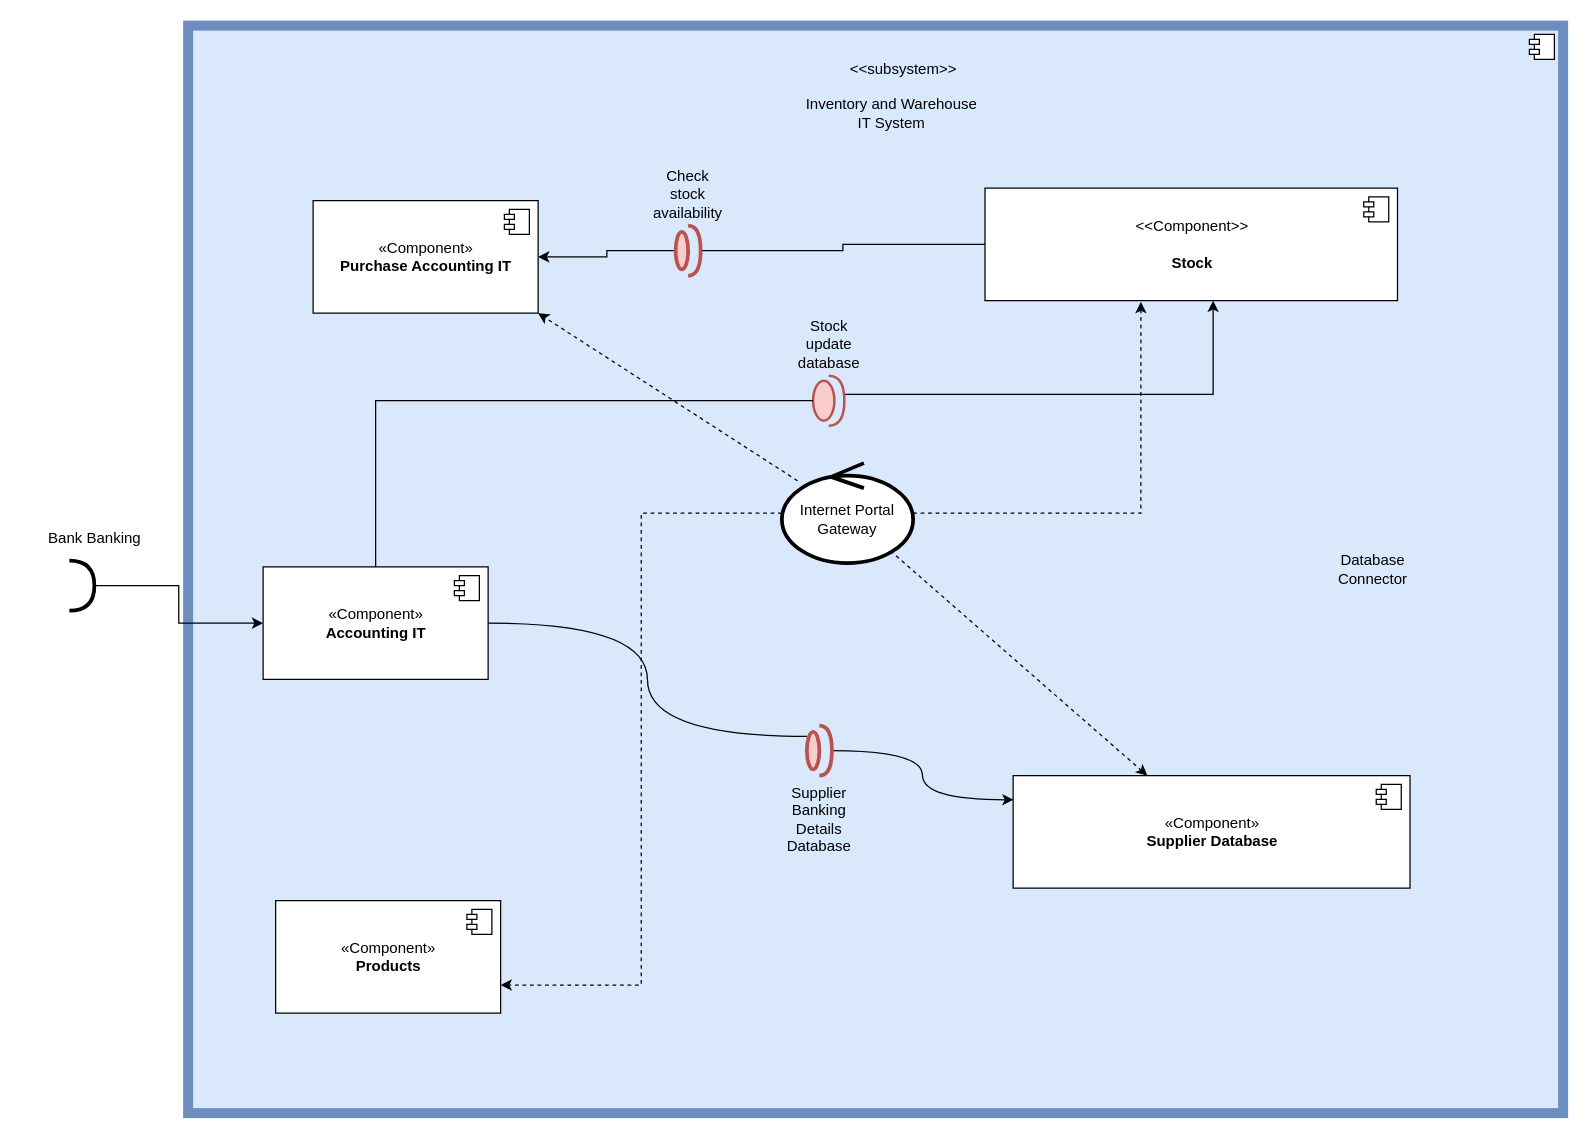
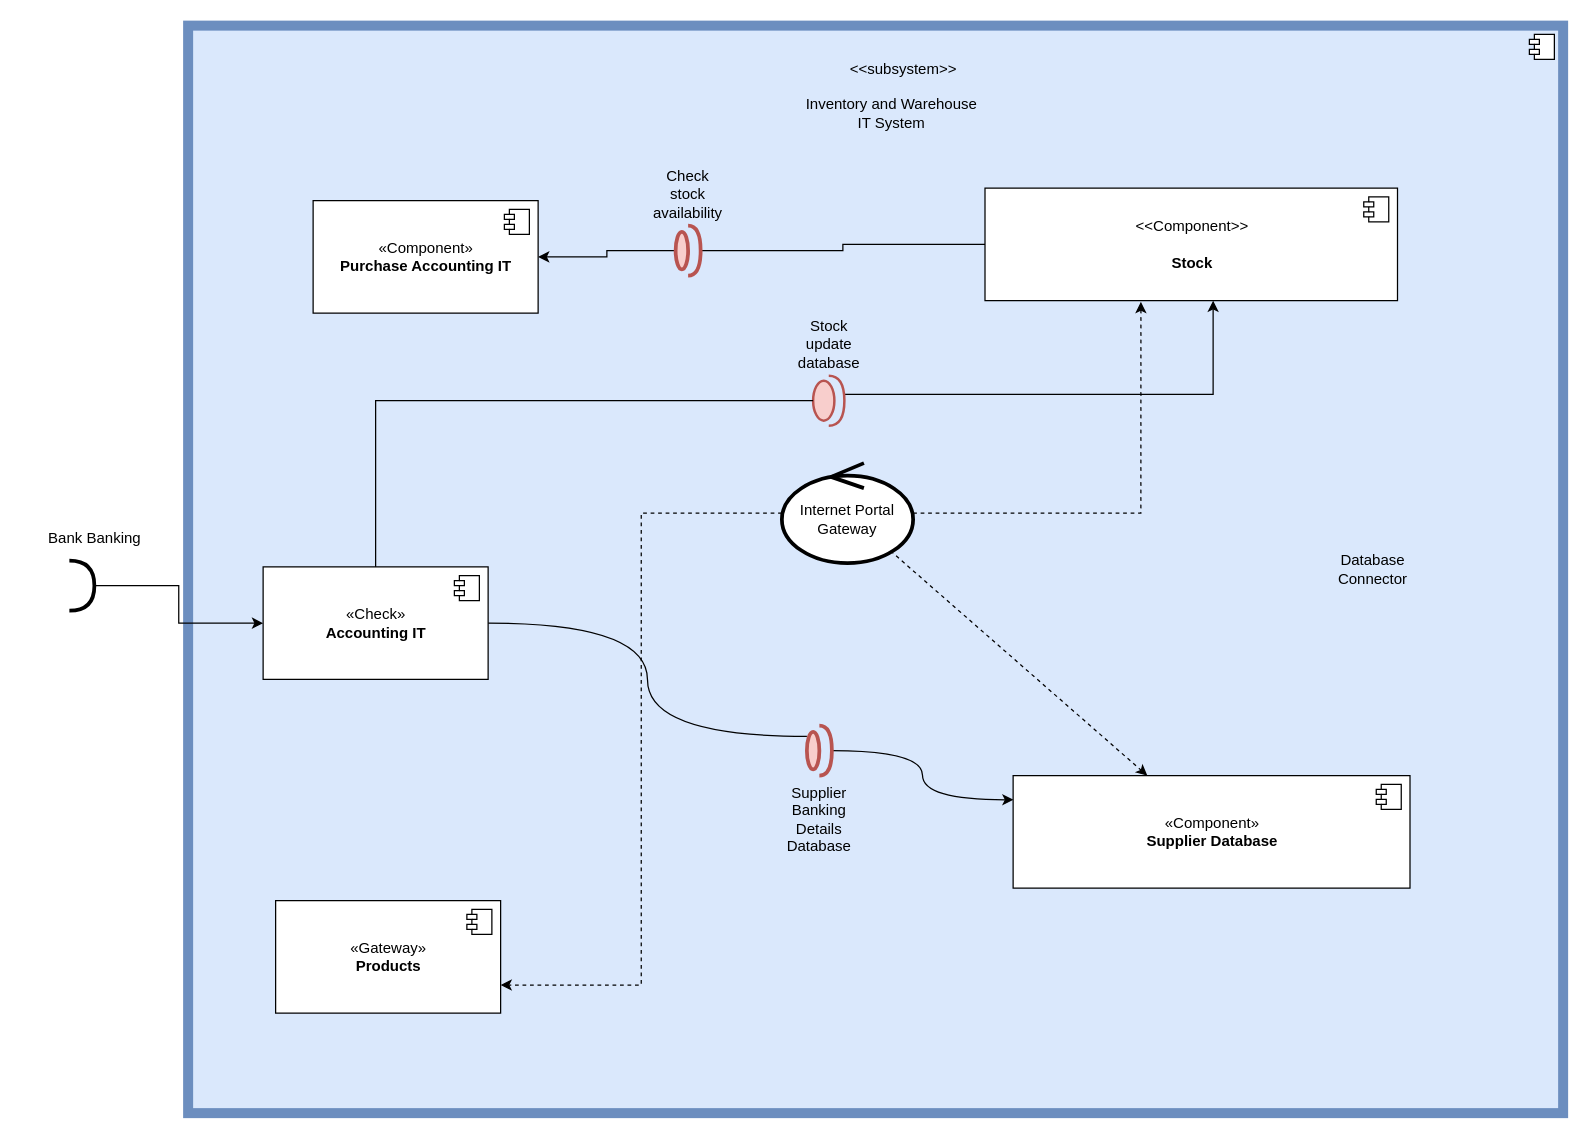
(607, 358) -> none
(376, 623) -> (376, 623)
(389, 957) -> (389, 957)
